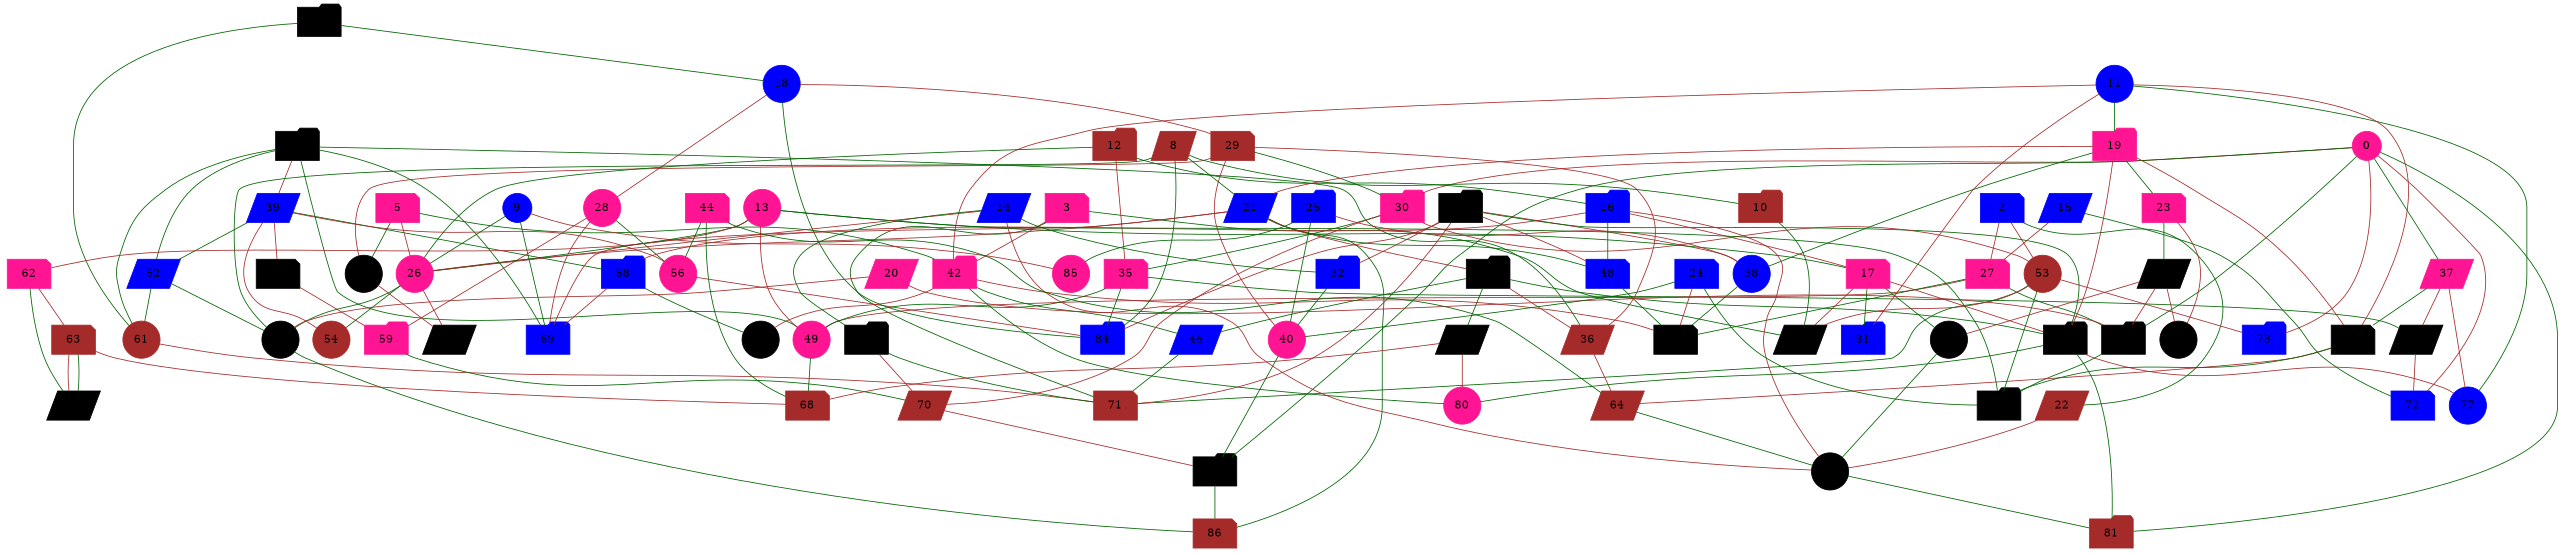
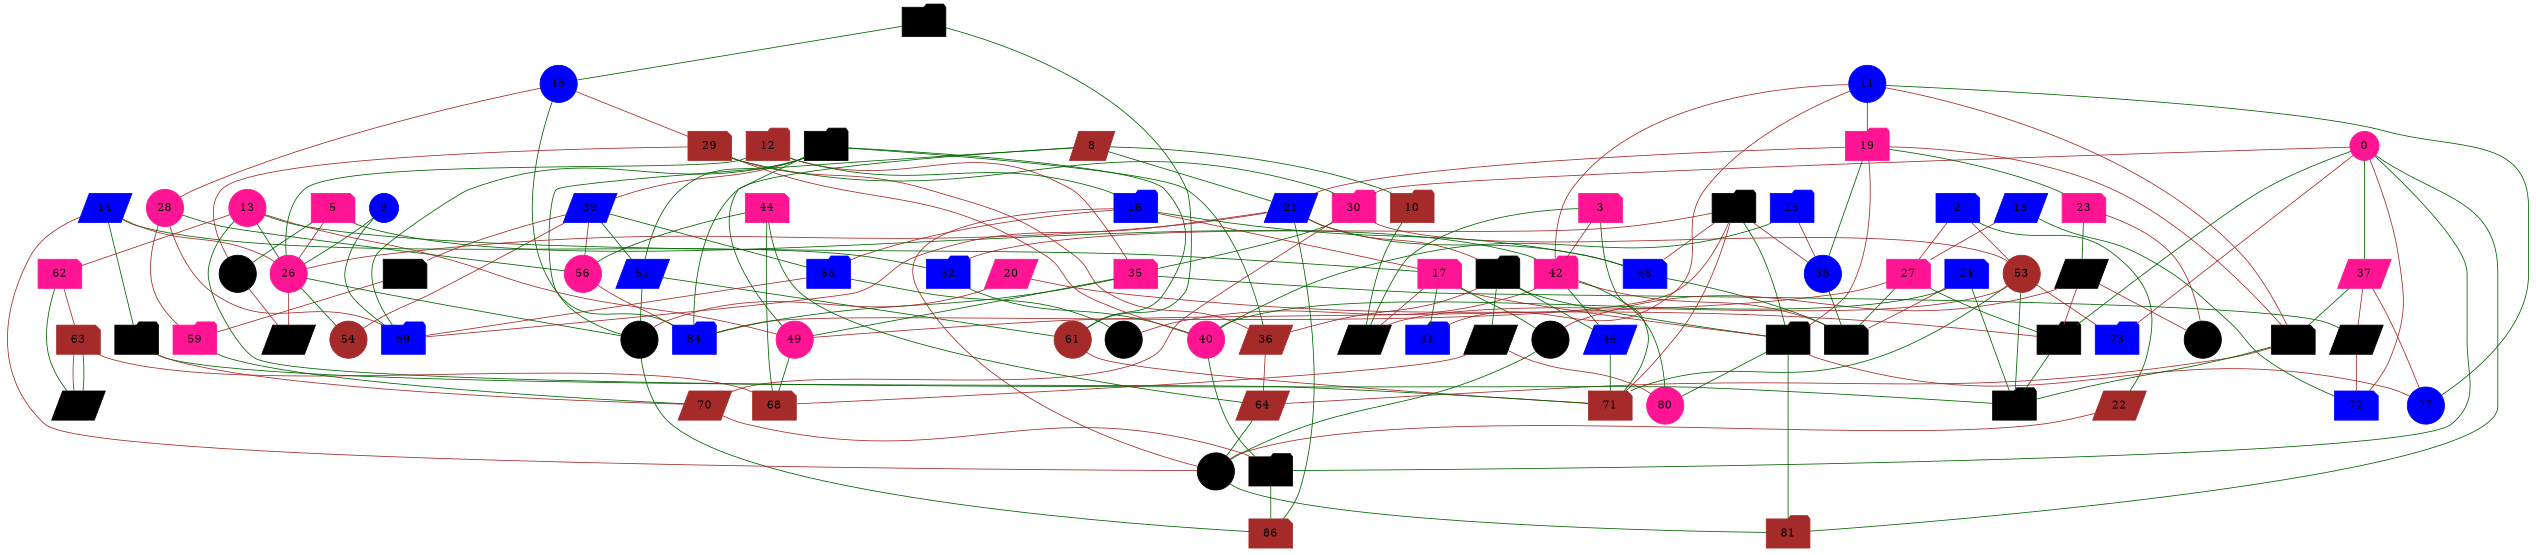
(1071, 274) -> none
